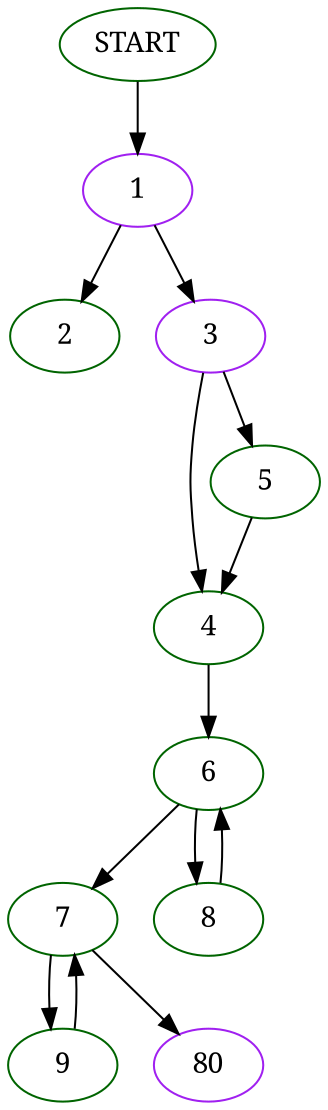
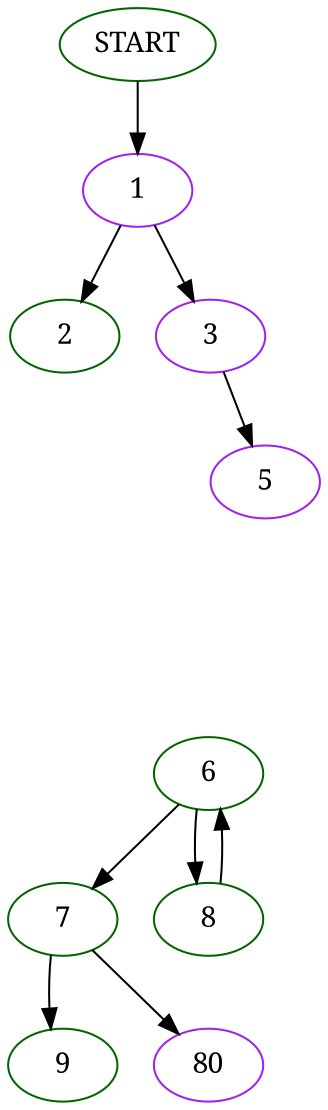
(265, 482) -> (265, 482)
(209, 628) -> none
(76, 1002) -> none
